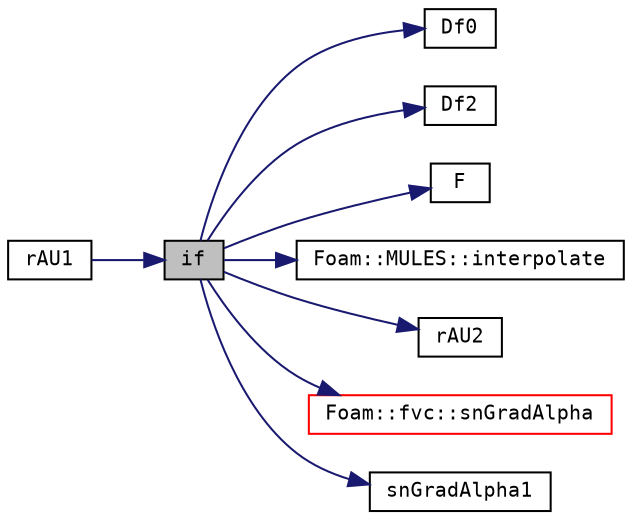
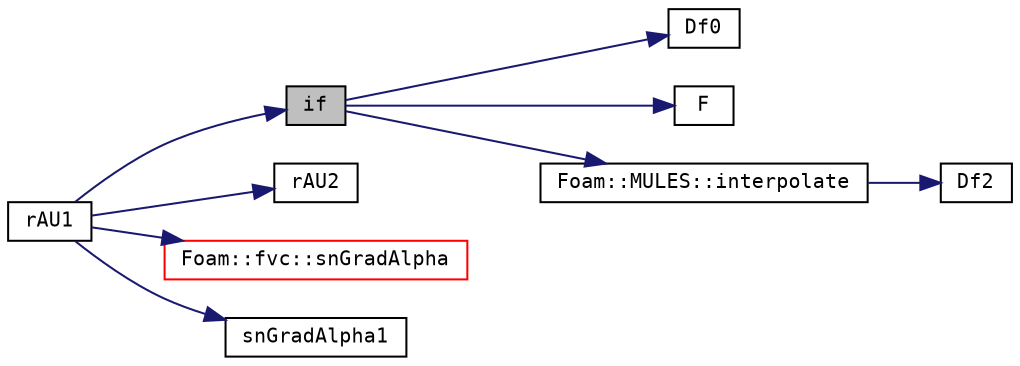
(289, 149) -> (894, 183)
(310, 303) -> (172, 204)
(256, 342) -> (127, 233)
(250, 399) -> (137, 284)
